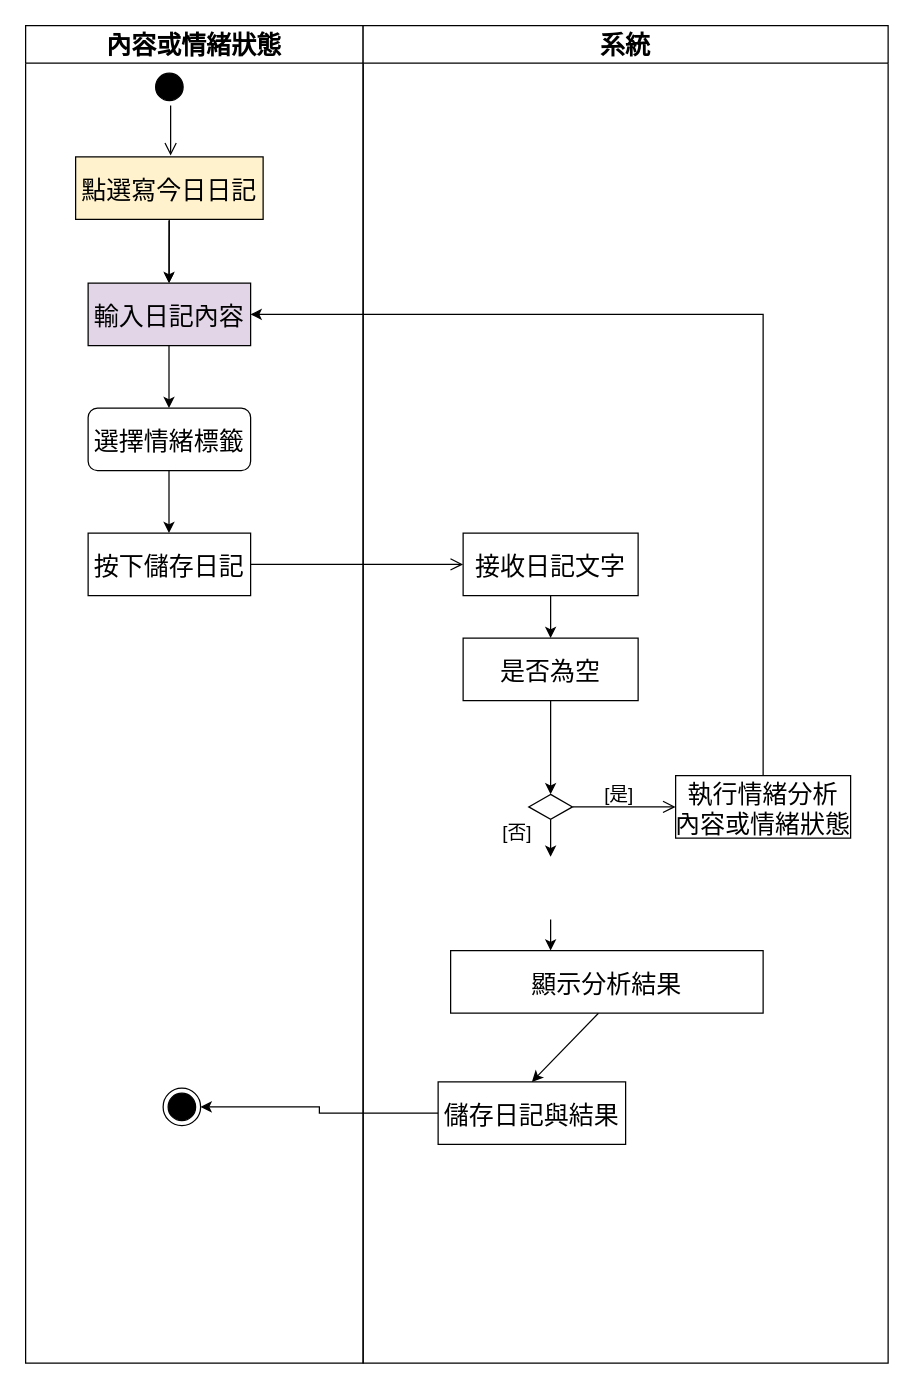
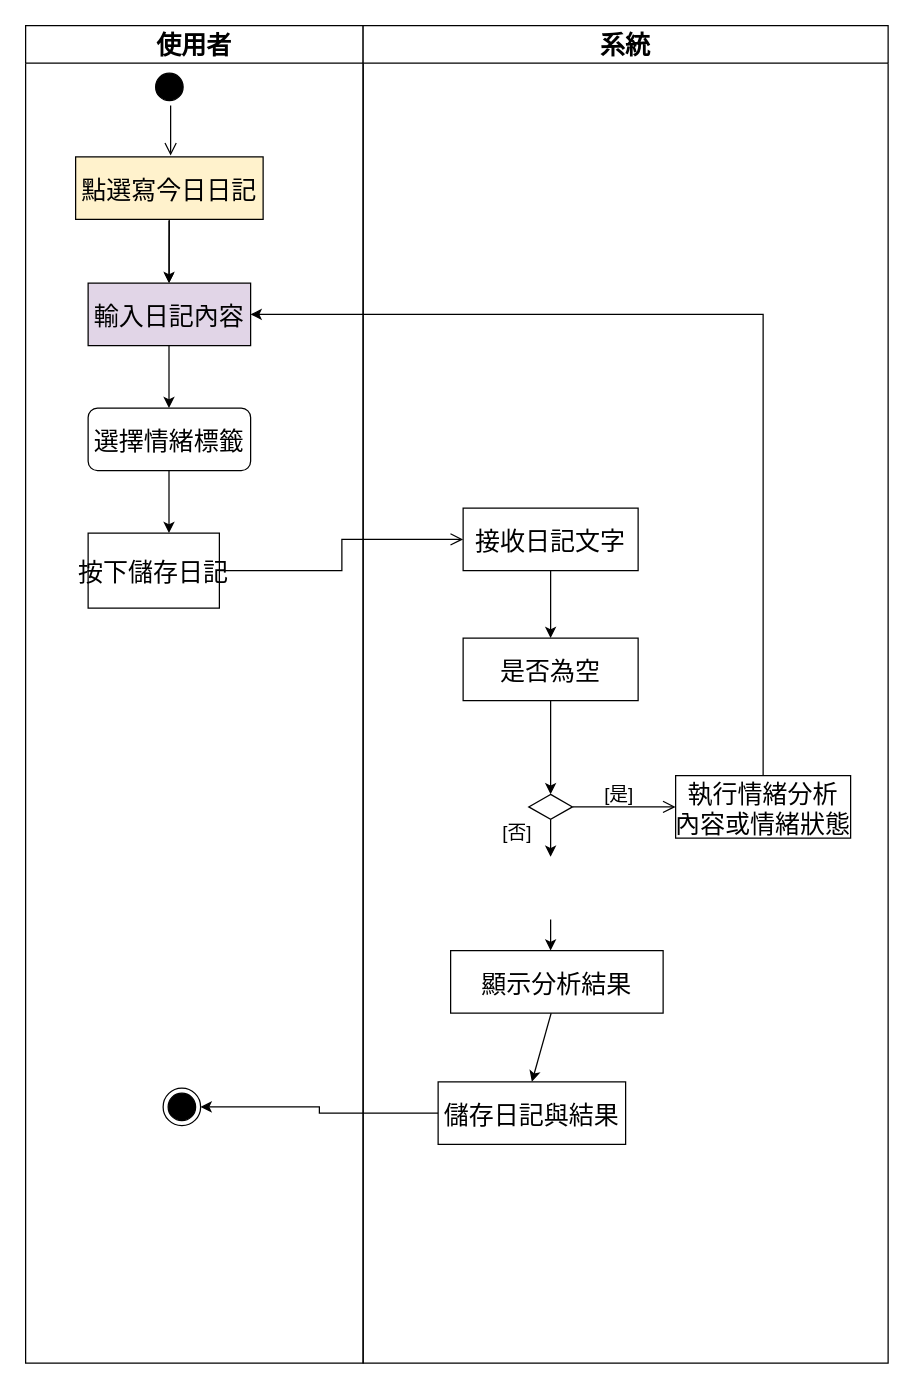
(194, 44) -> (194, 44)
(169, 564) -> (154, 571)
(551, 564) -> (551, 539)
(607, 982) -> (557, 982)
